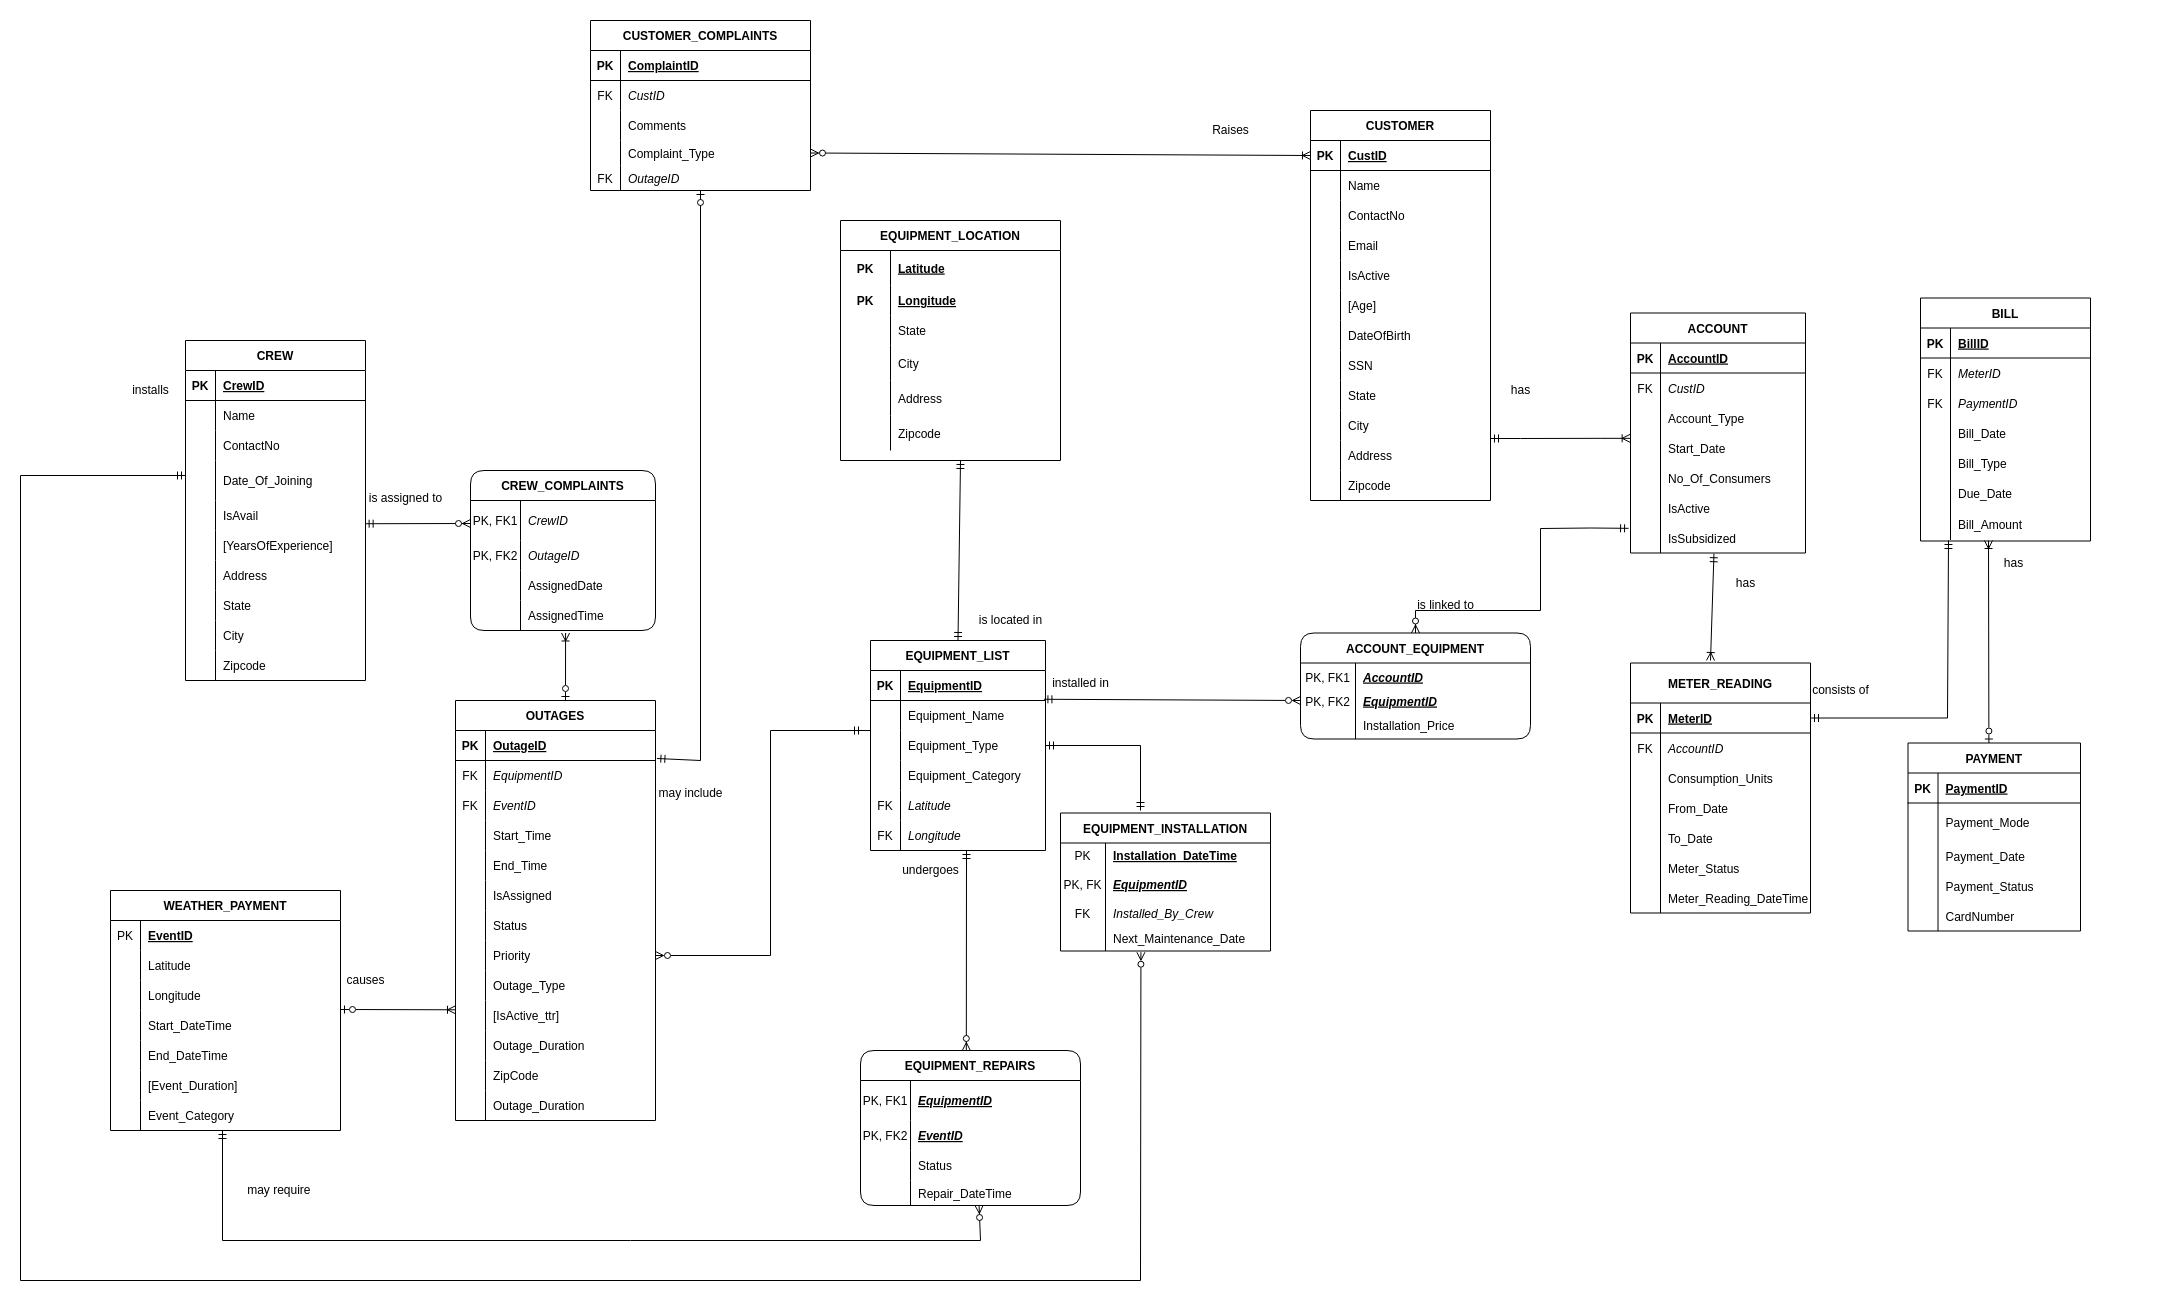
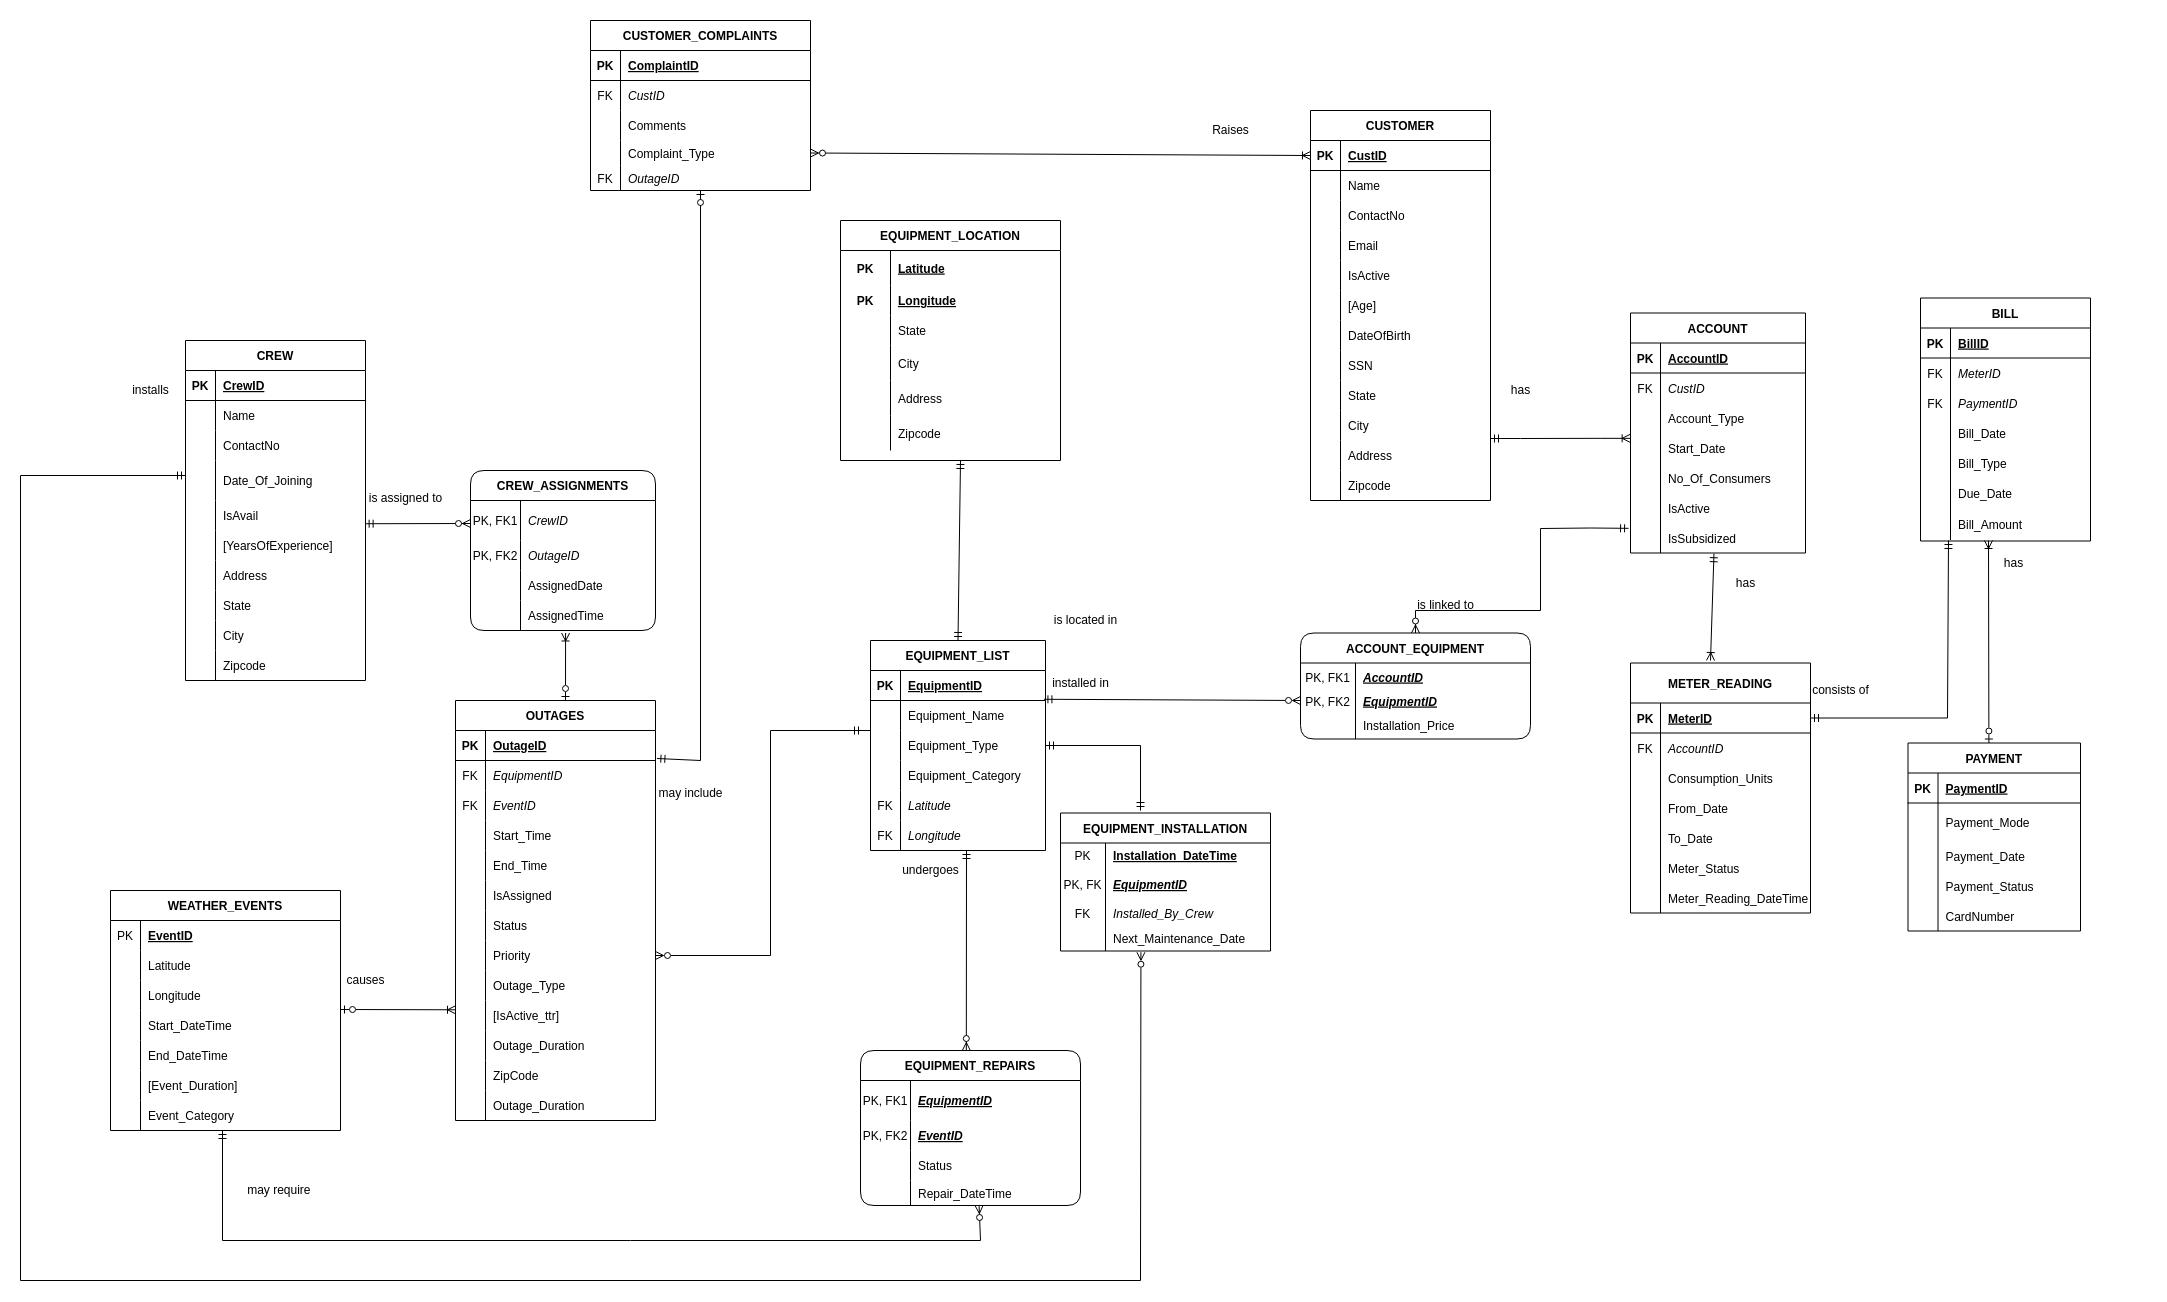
(563, 486) -> (563, 486)
(1011, 621) -> (1086, 621)
(225, 906) -> (225, 906)
